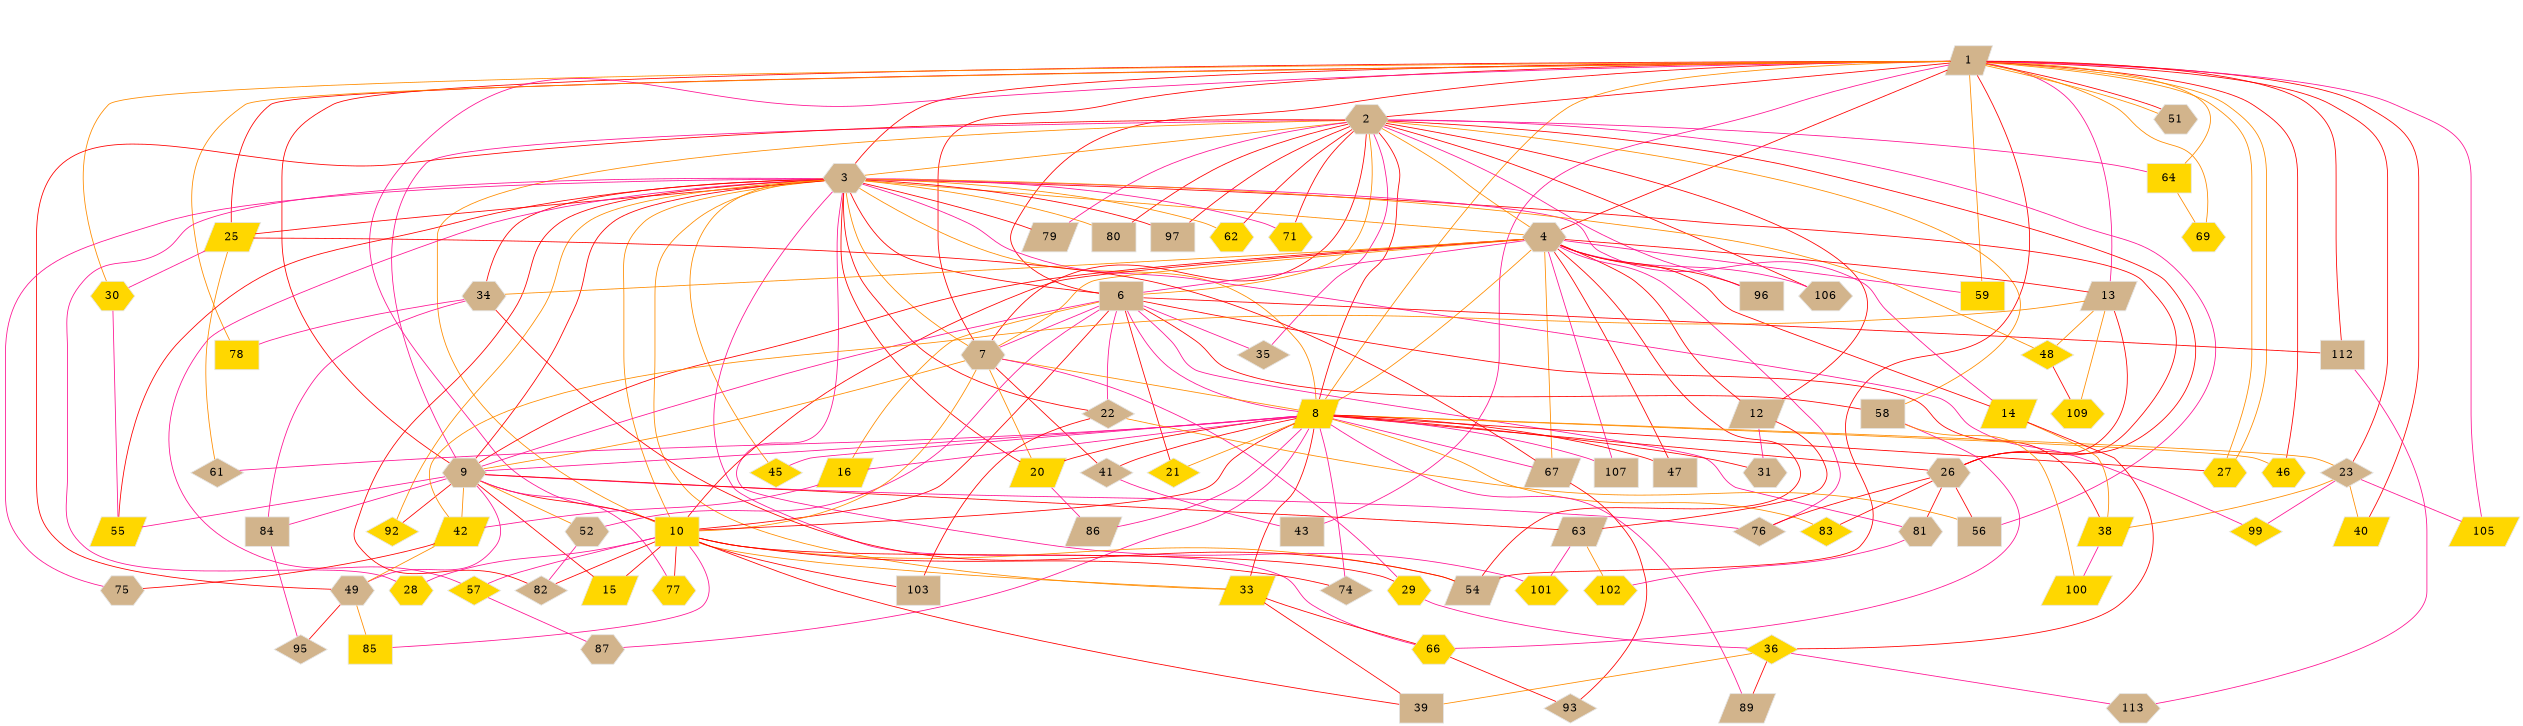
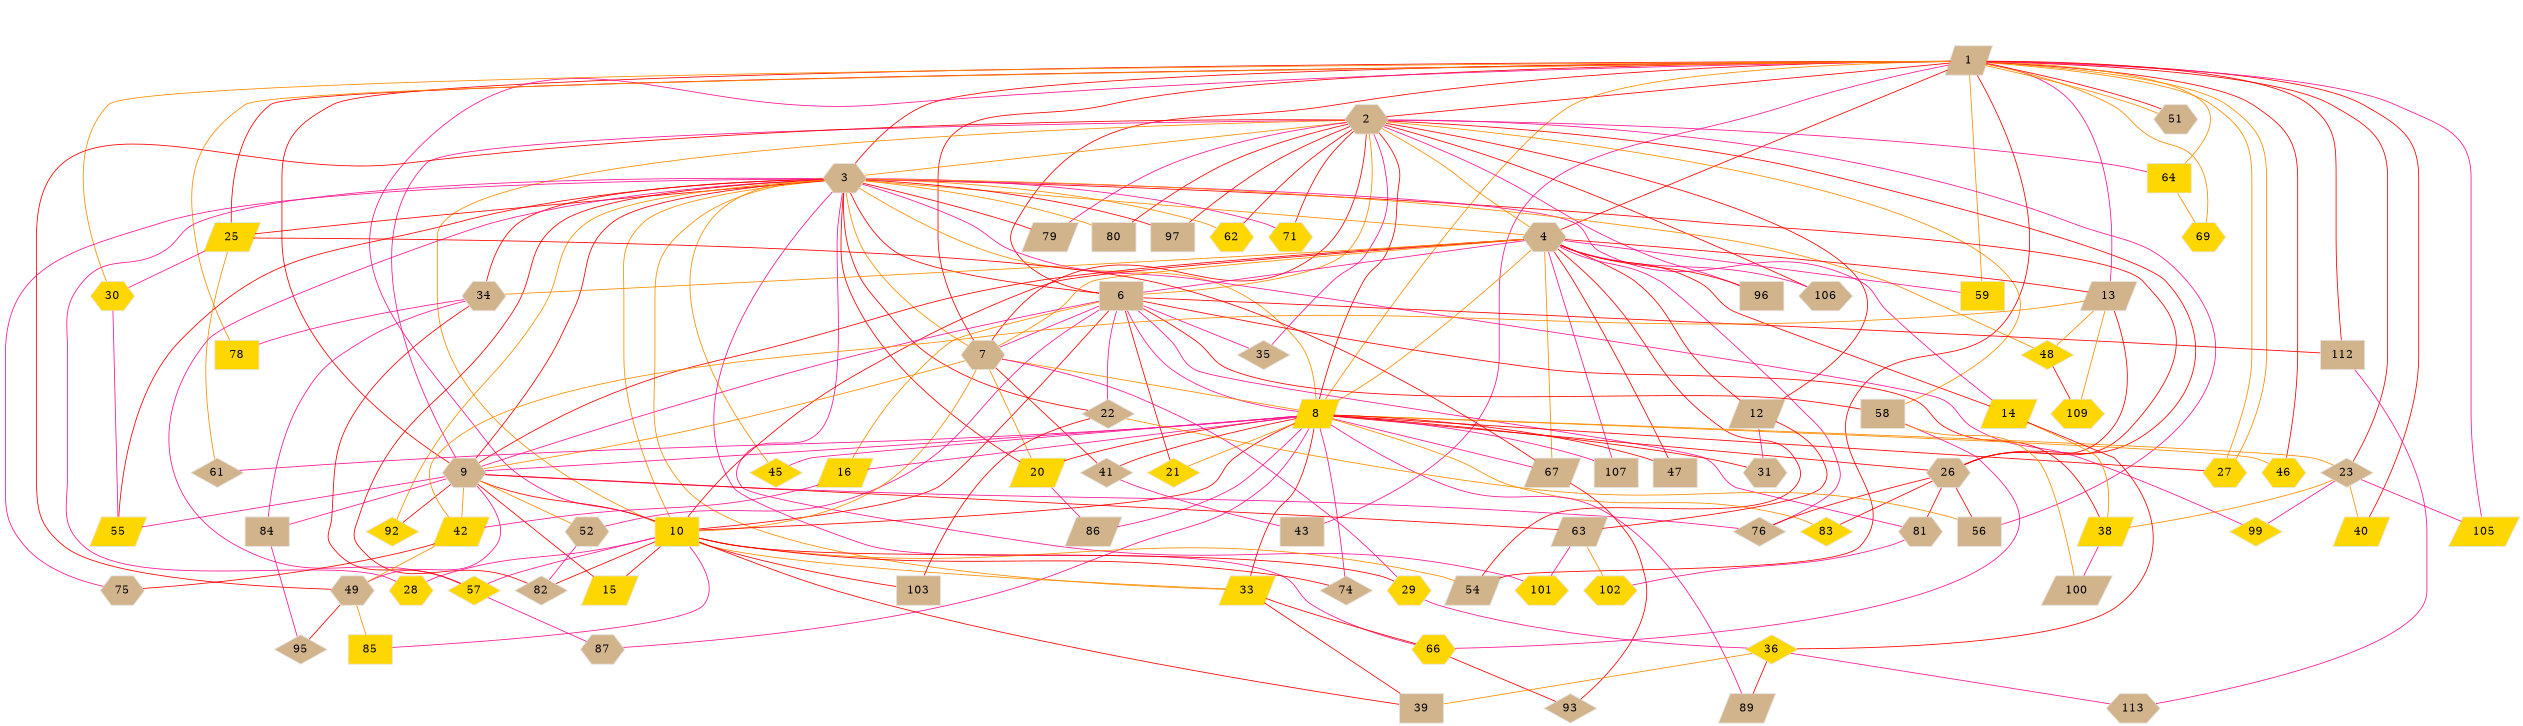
(694, 476) -> (336, 458)
(674, 591) -> none
(2077, 591) -> (2077, 591)
